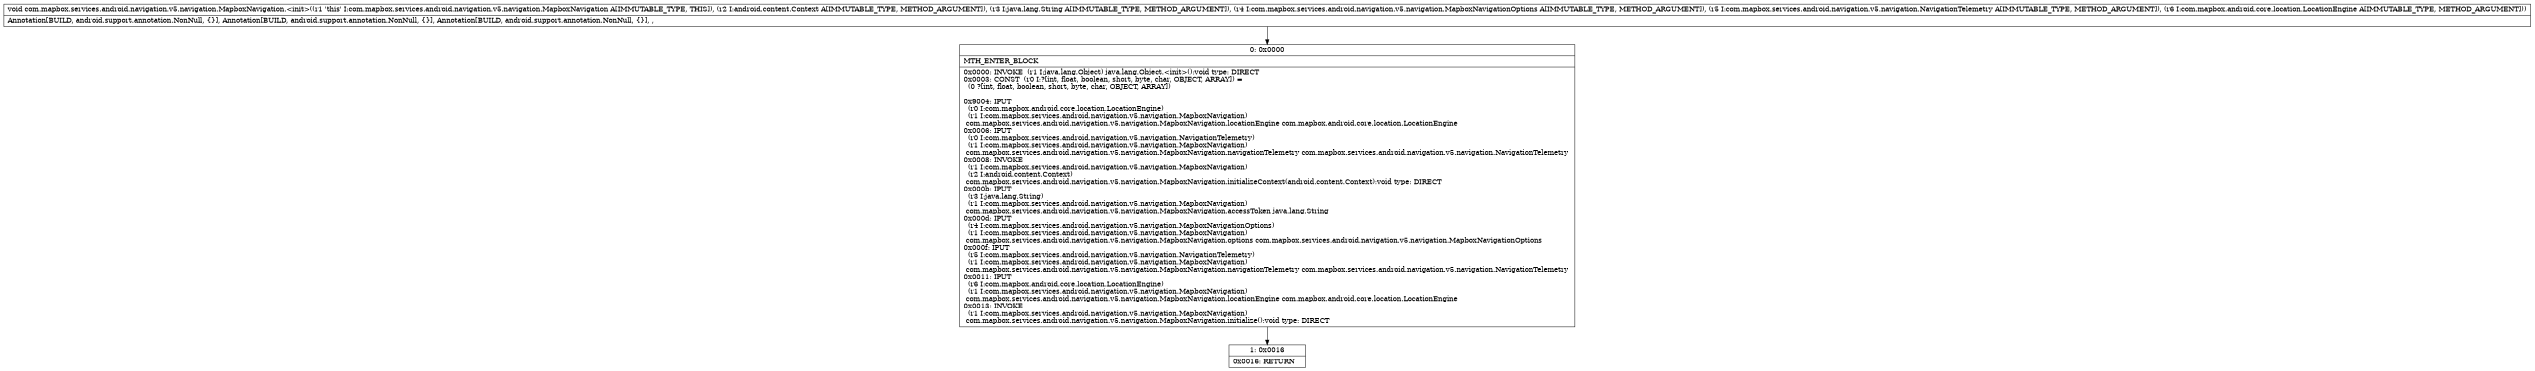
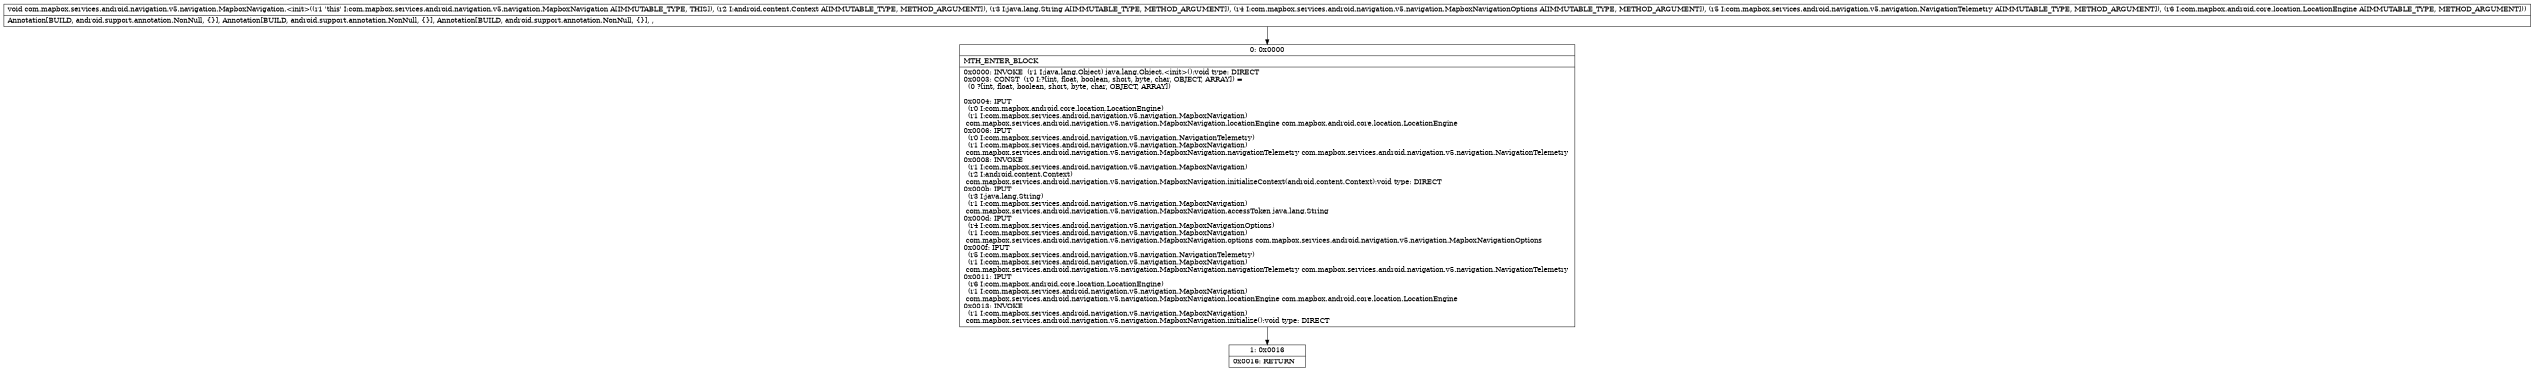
(990, 102) -> (990, 102)
